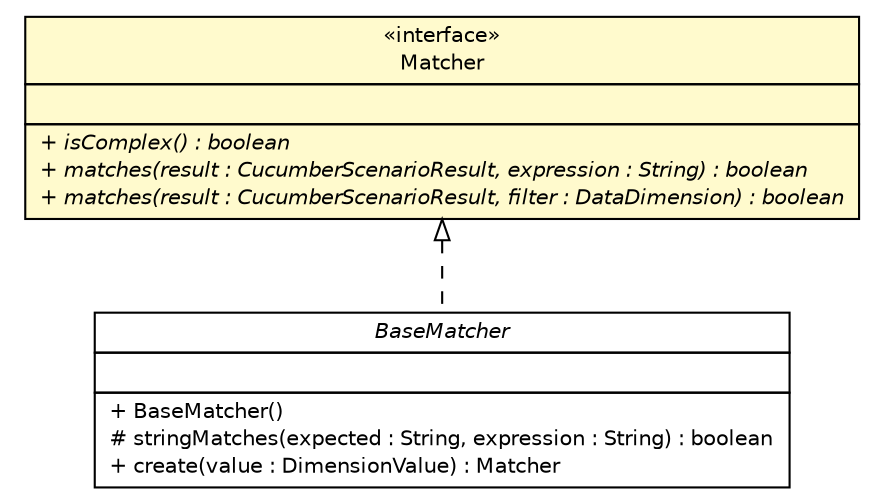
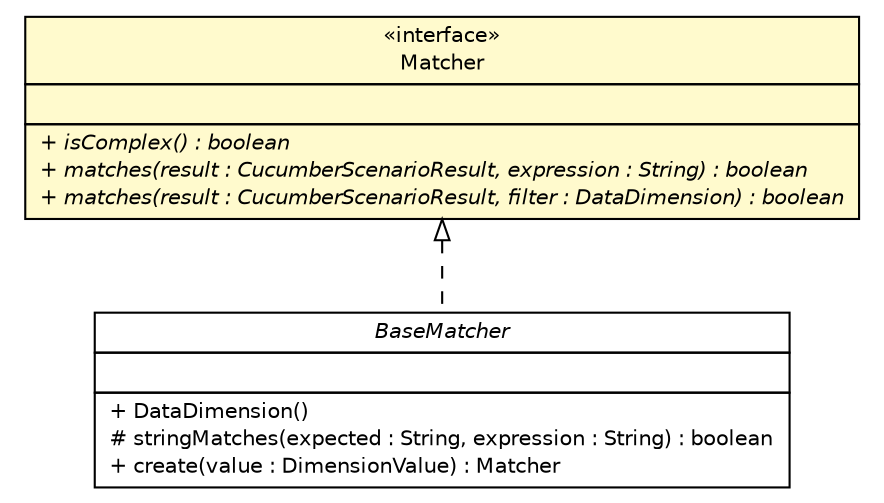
(197, 412) -> (210, 412)
